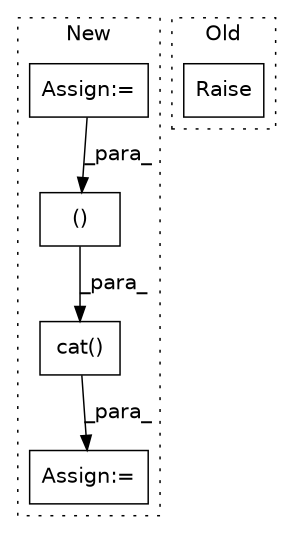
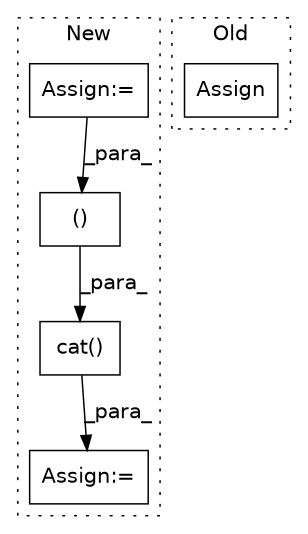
(224, 90) -> (231, 90)
